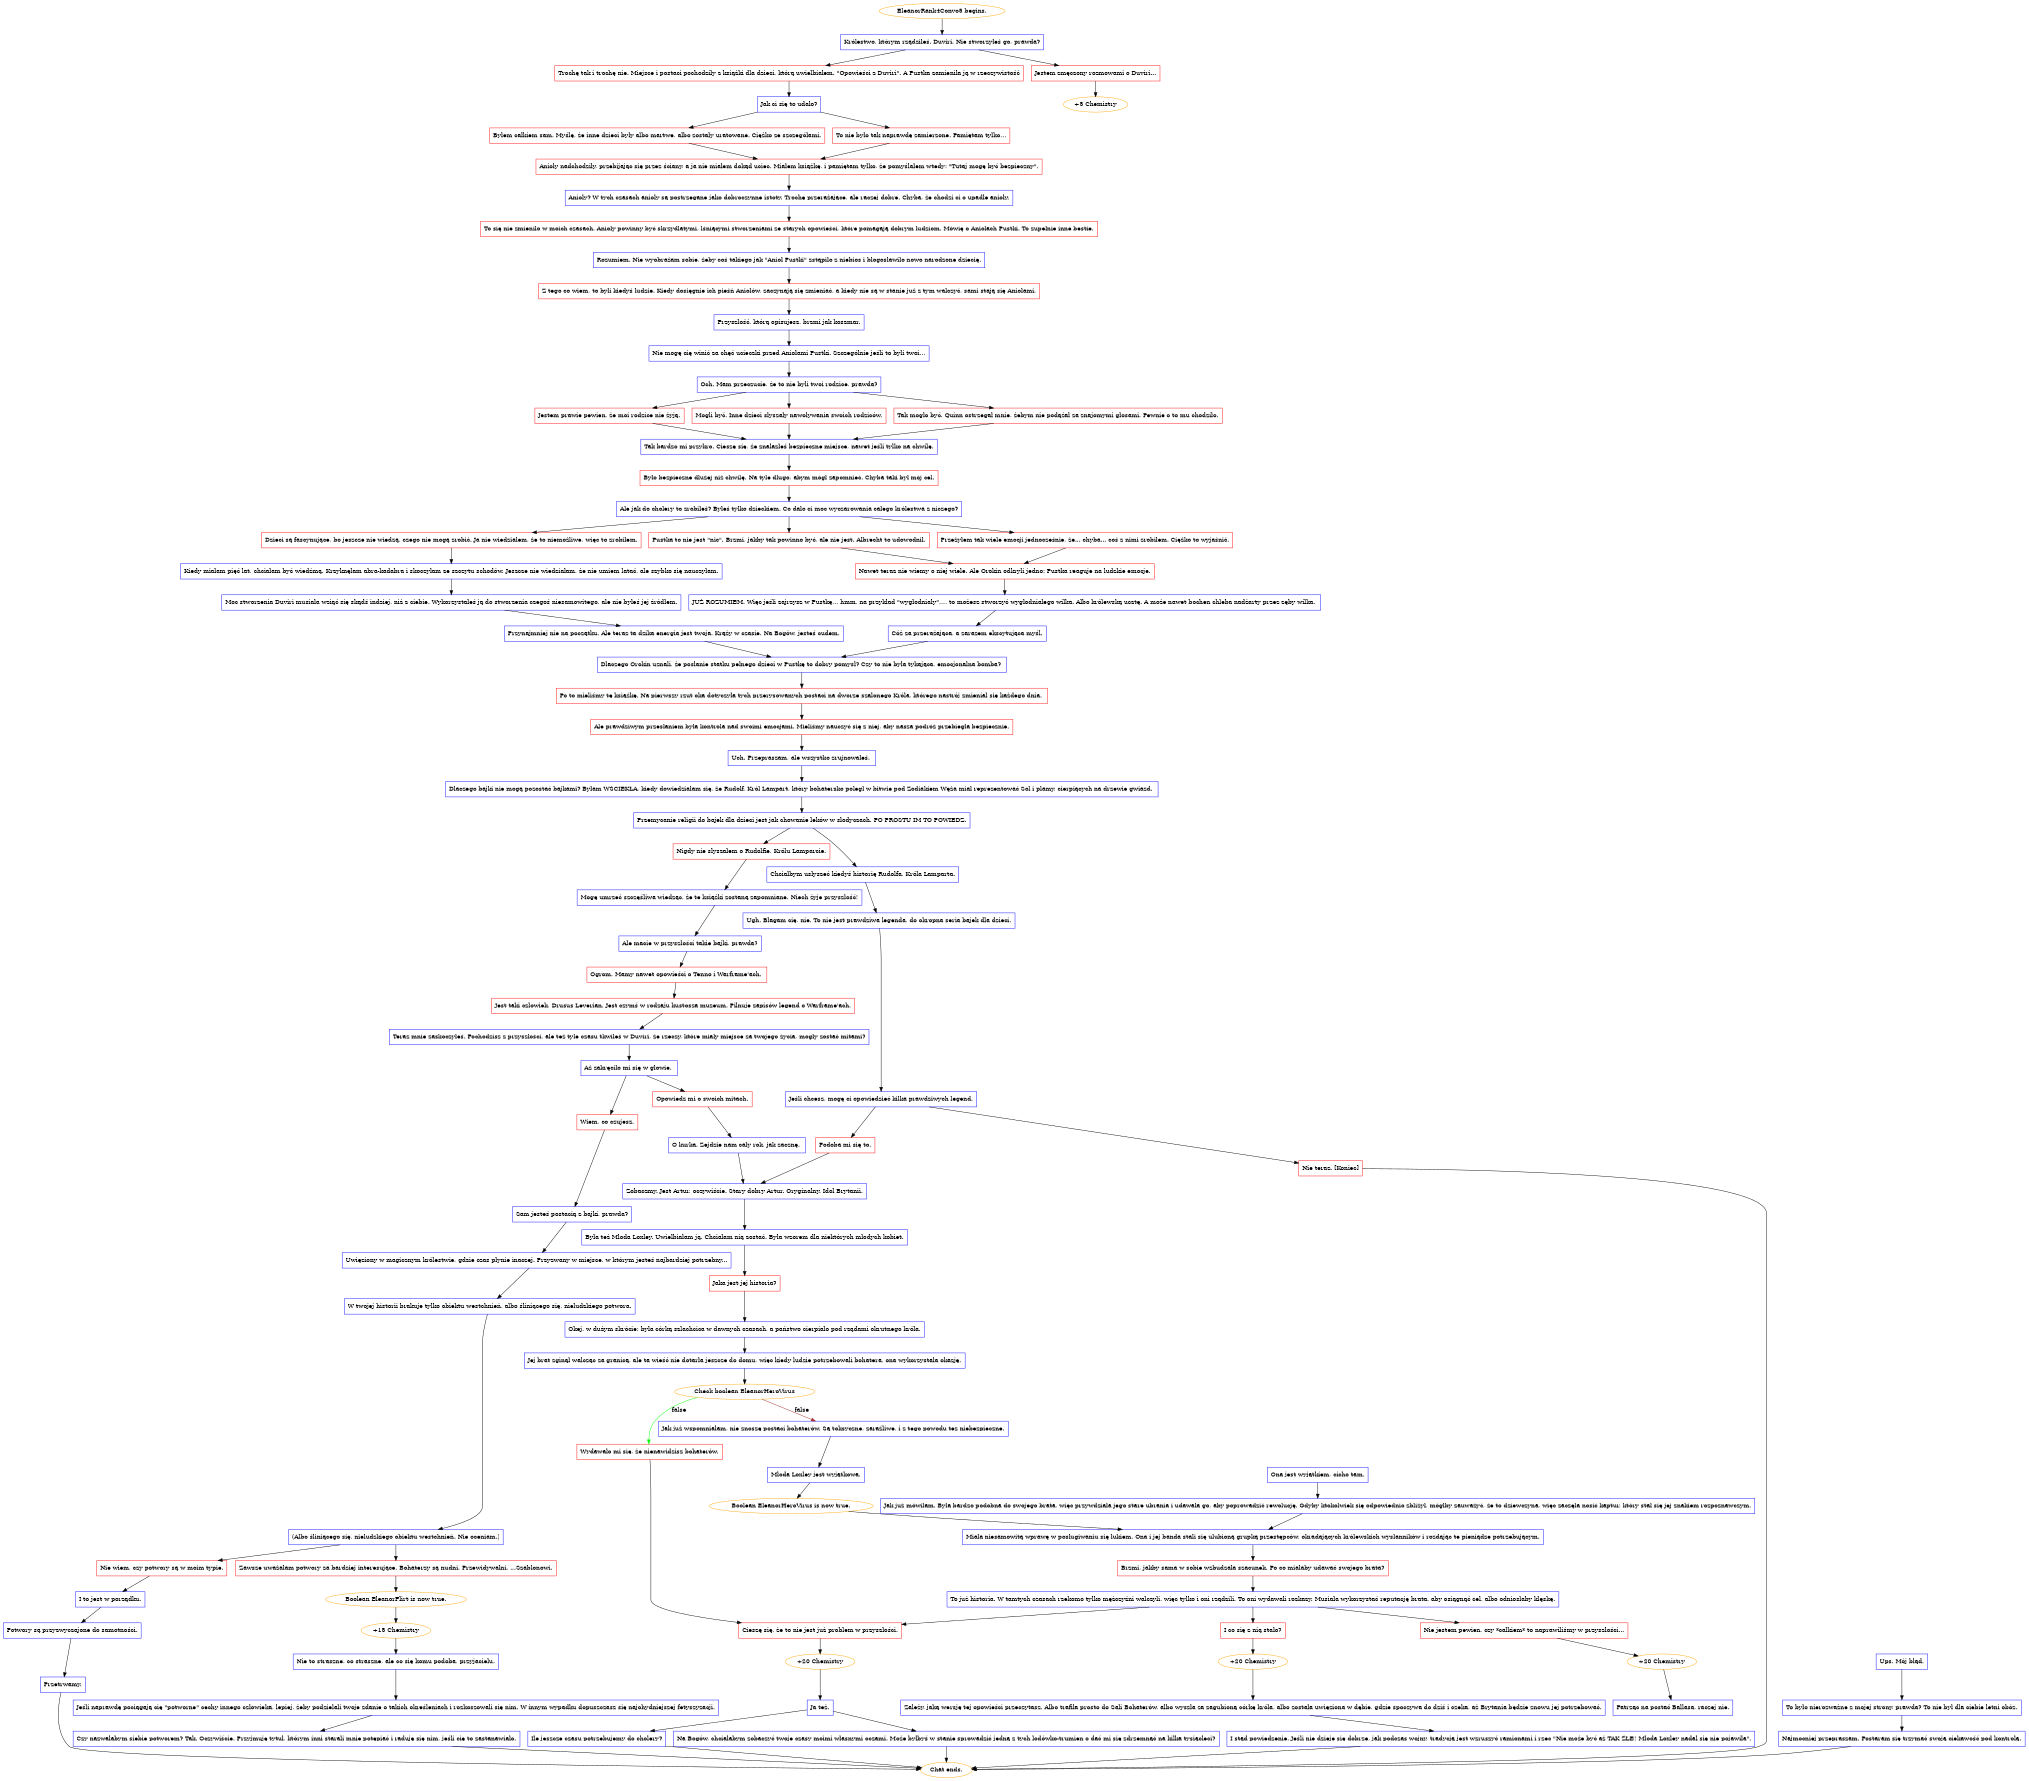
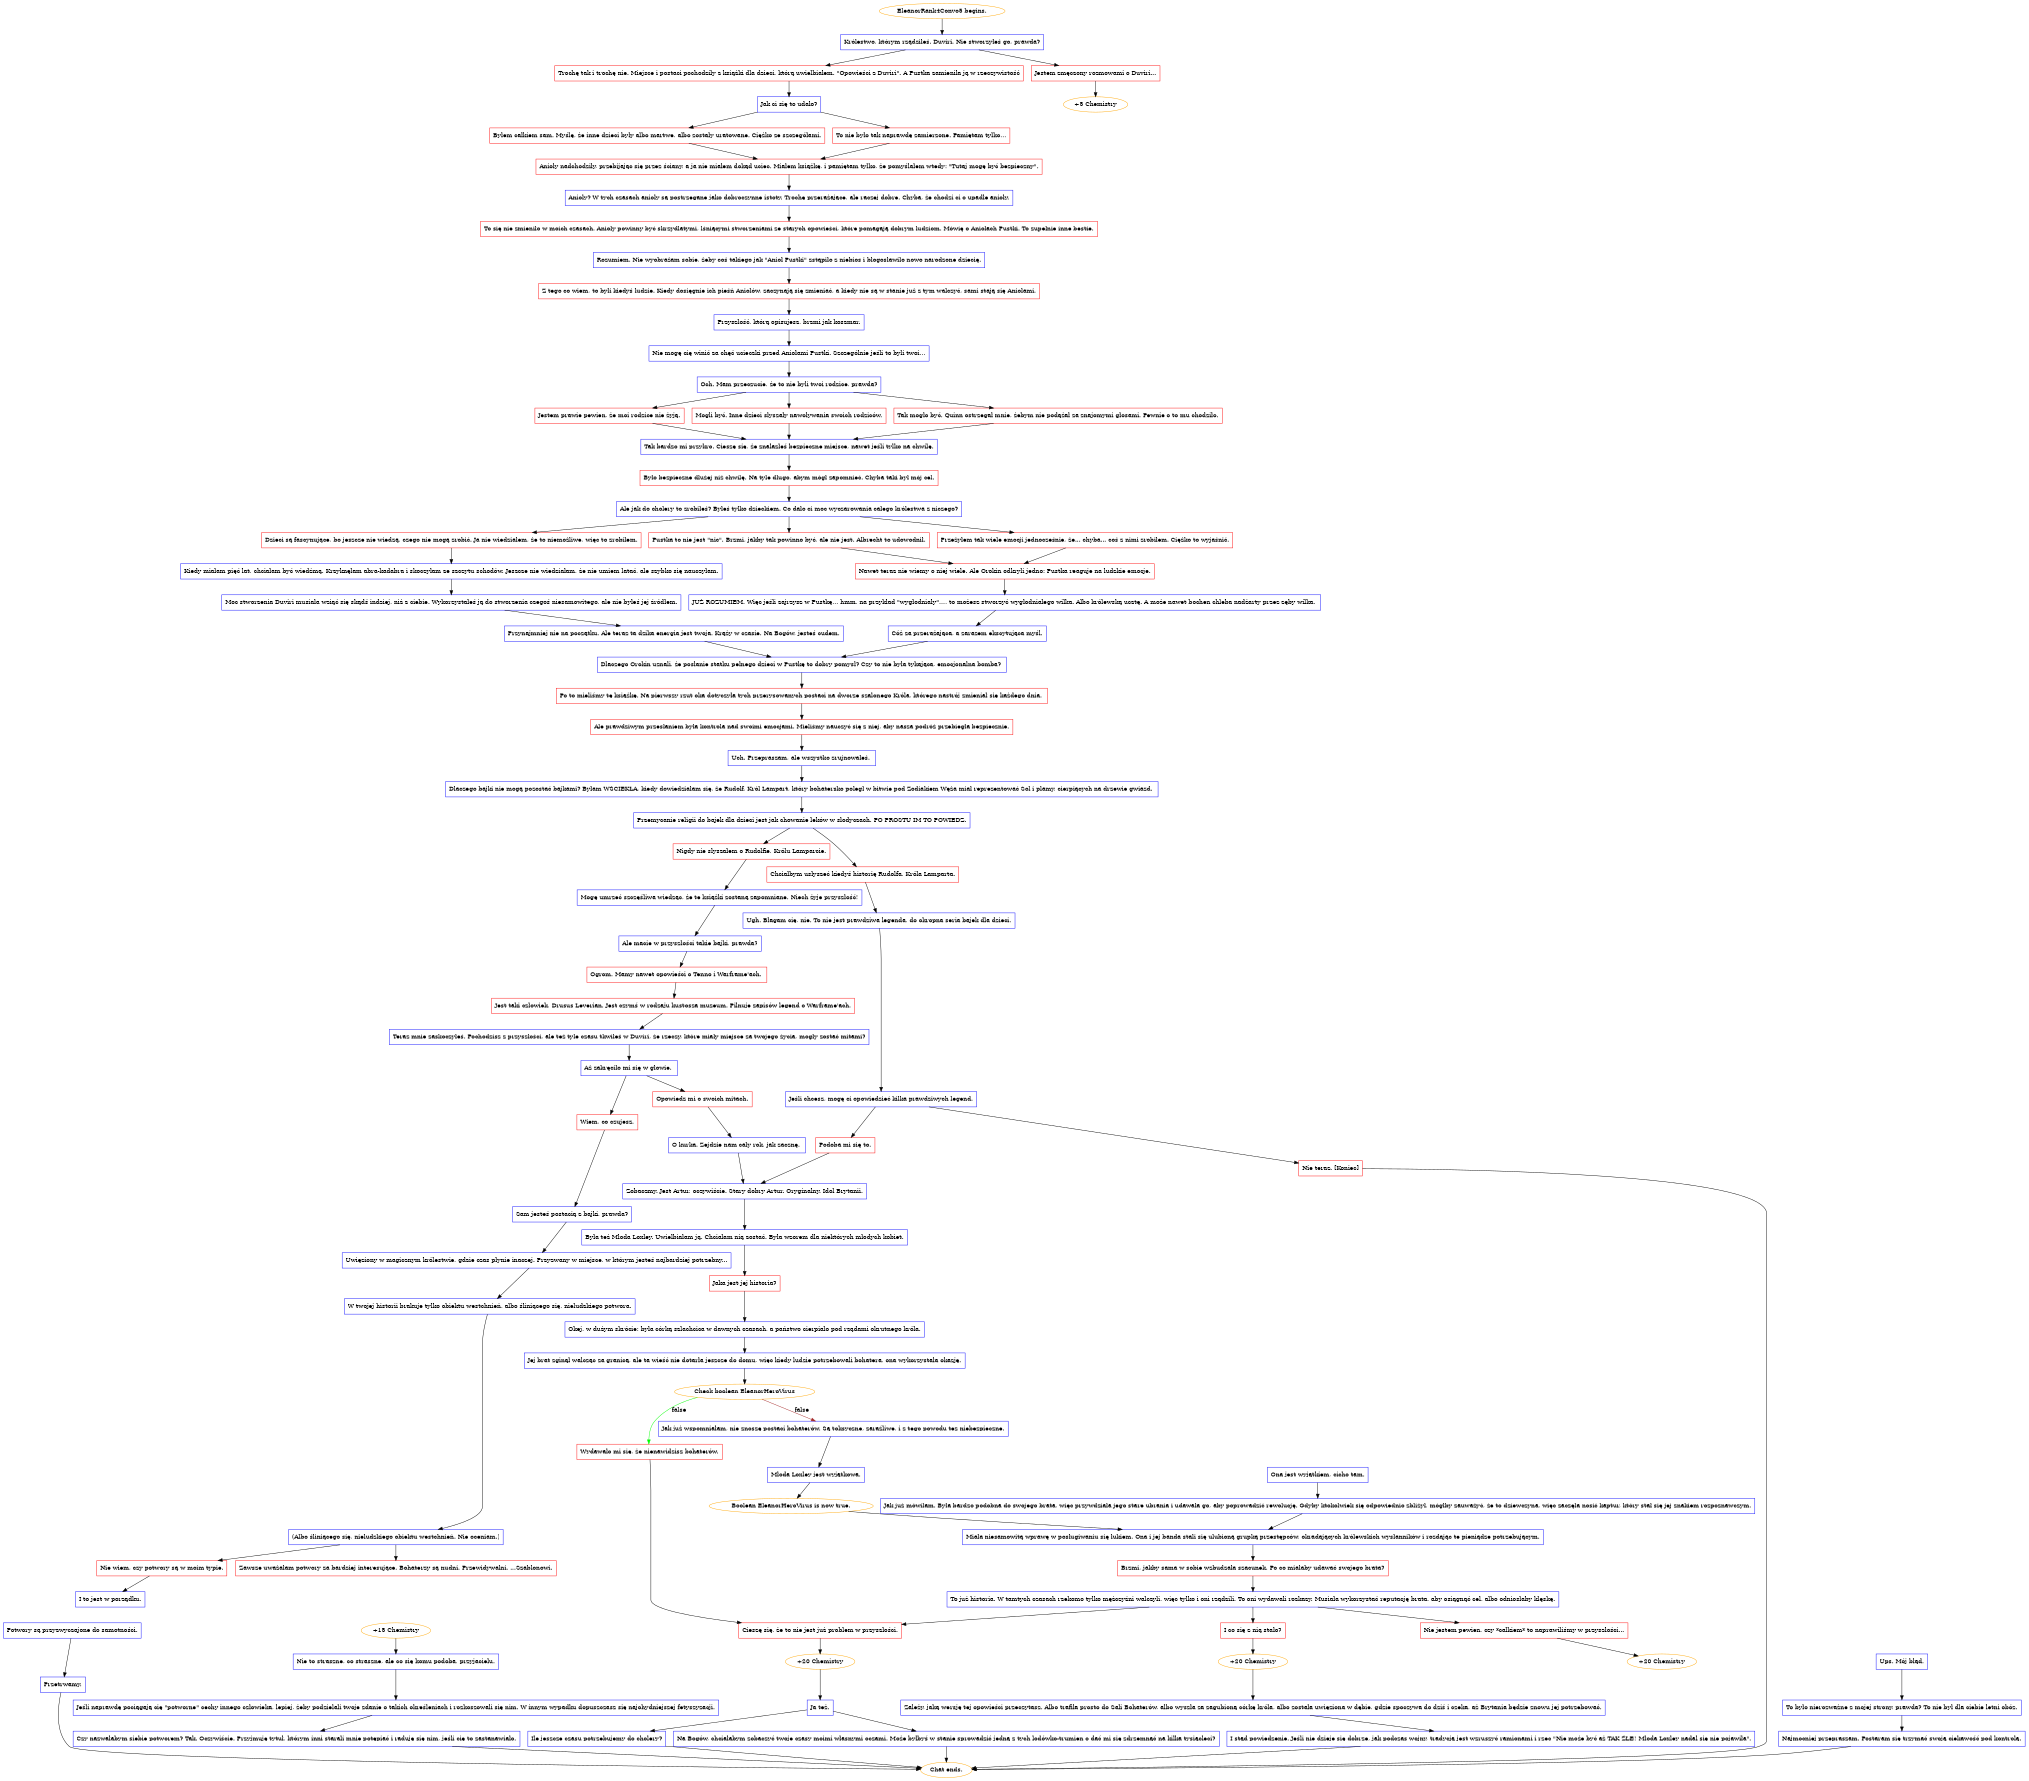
(863, 875) -> (863, 875)
(396, 1599) -> none
(93, 1614) -> none
(1673, 1708) -> none
